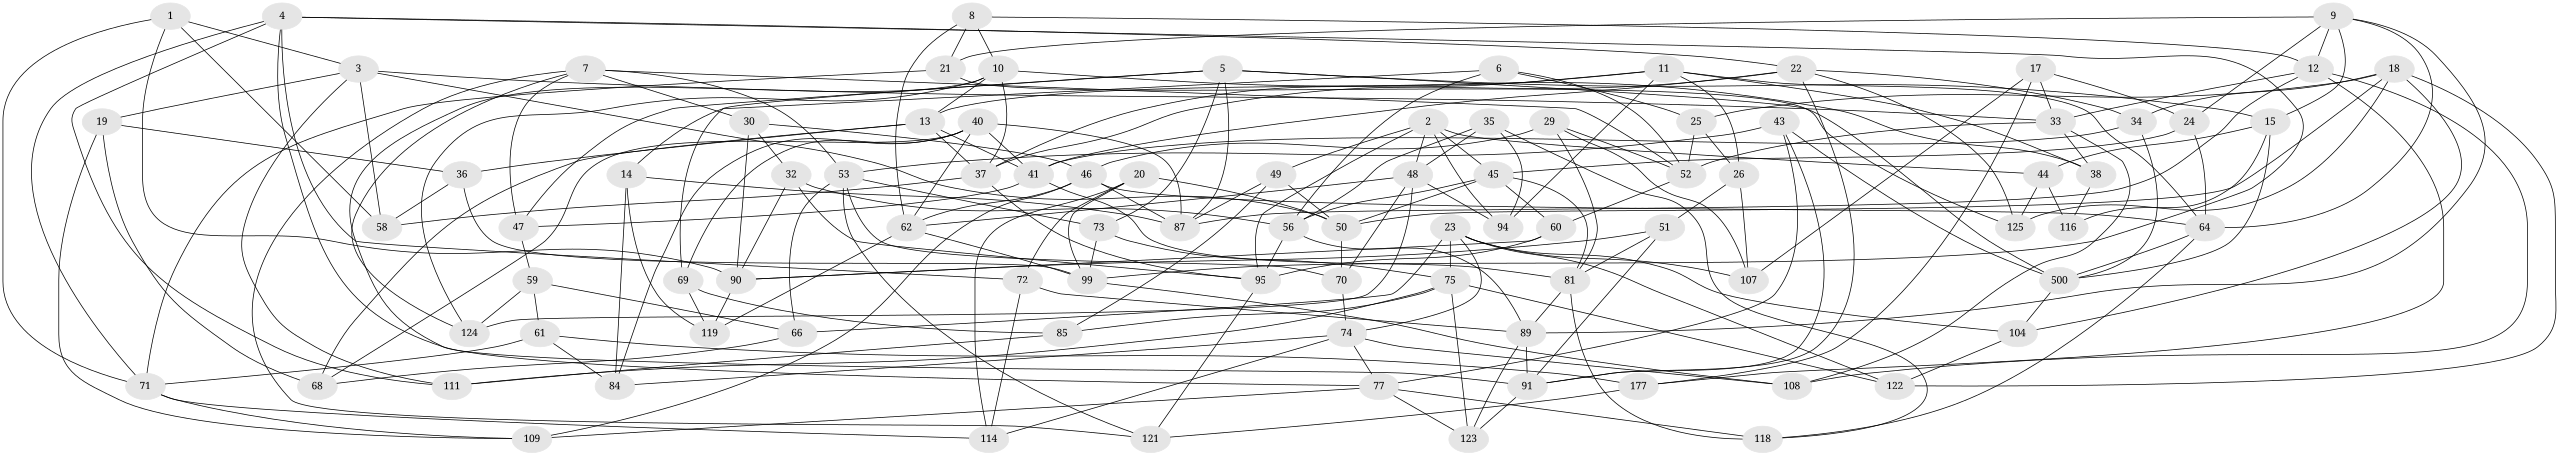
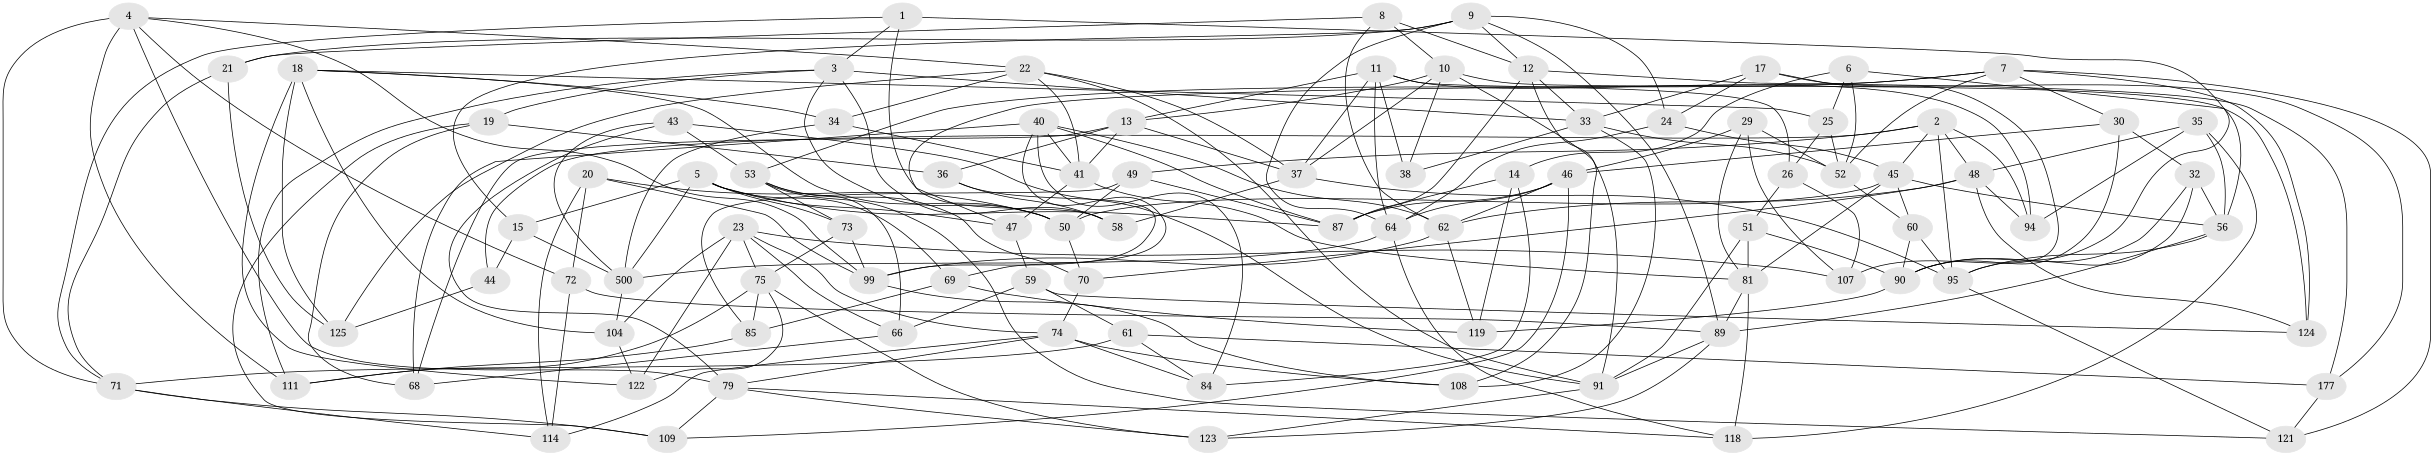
(2068, 228) -> none
(1379, 386) -> (728, 386)
